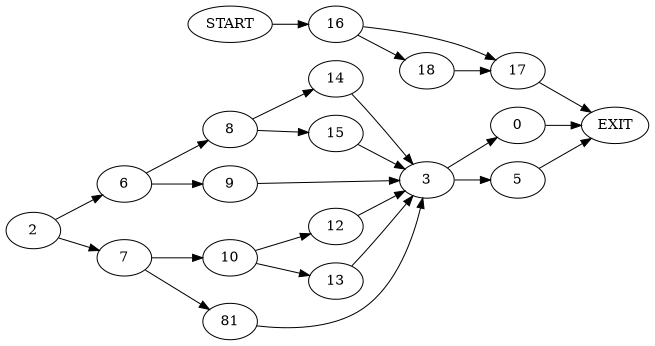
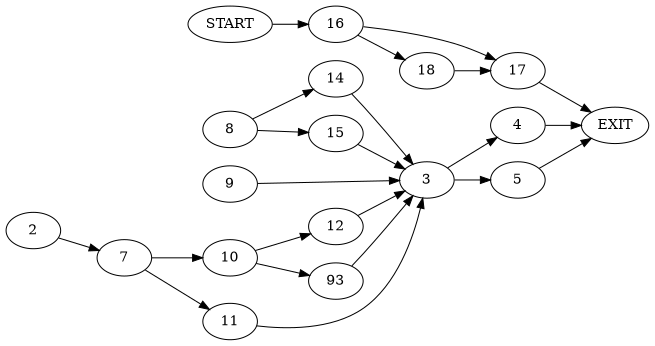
(518, 125) -> (518, 125)
(124, 184) -> none
(336, 281) -> (336, 281)
(230, 322) -> (230, 322)
